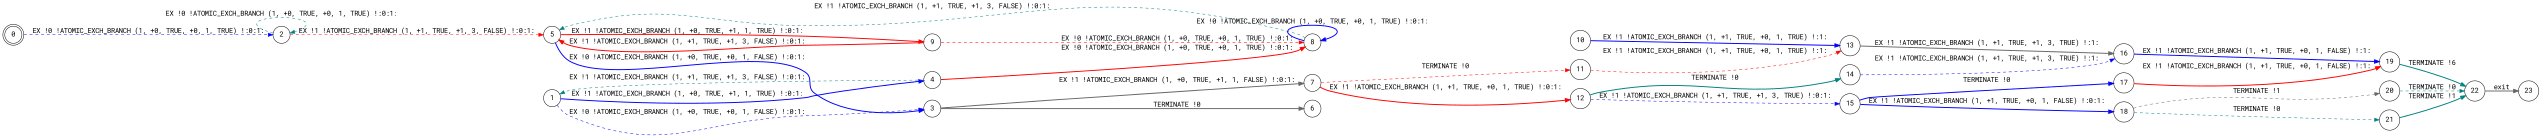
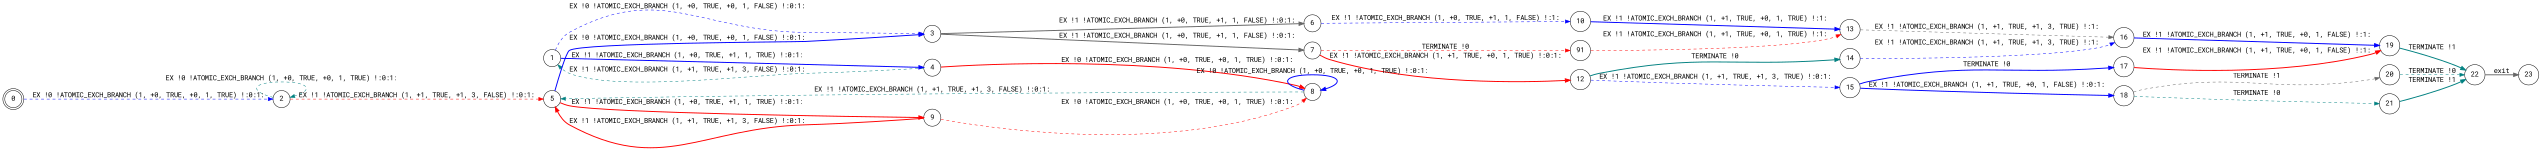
none -> (1443, 22)
(1985, 50) -> (1985, 34)
(2432, 63) -> (2432, 47)
(1580, 70) -> (1580, 50)
(1177, 105) -> (1177, 21)
